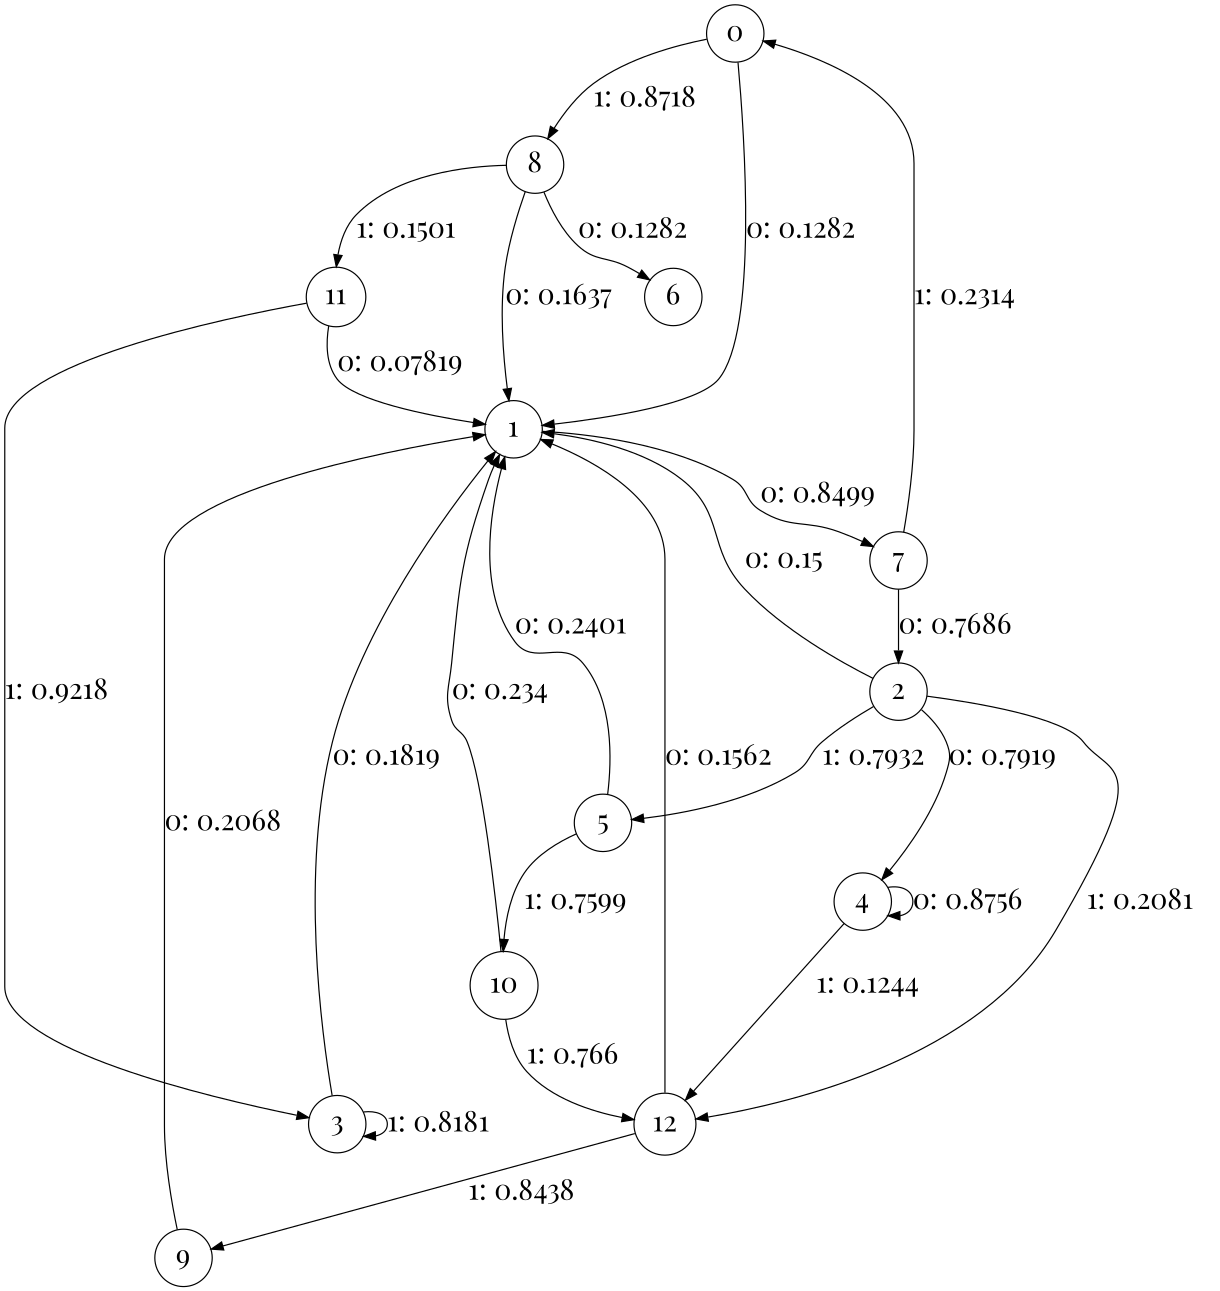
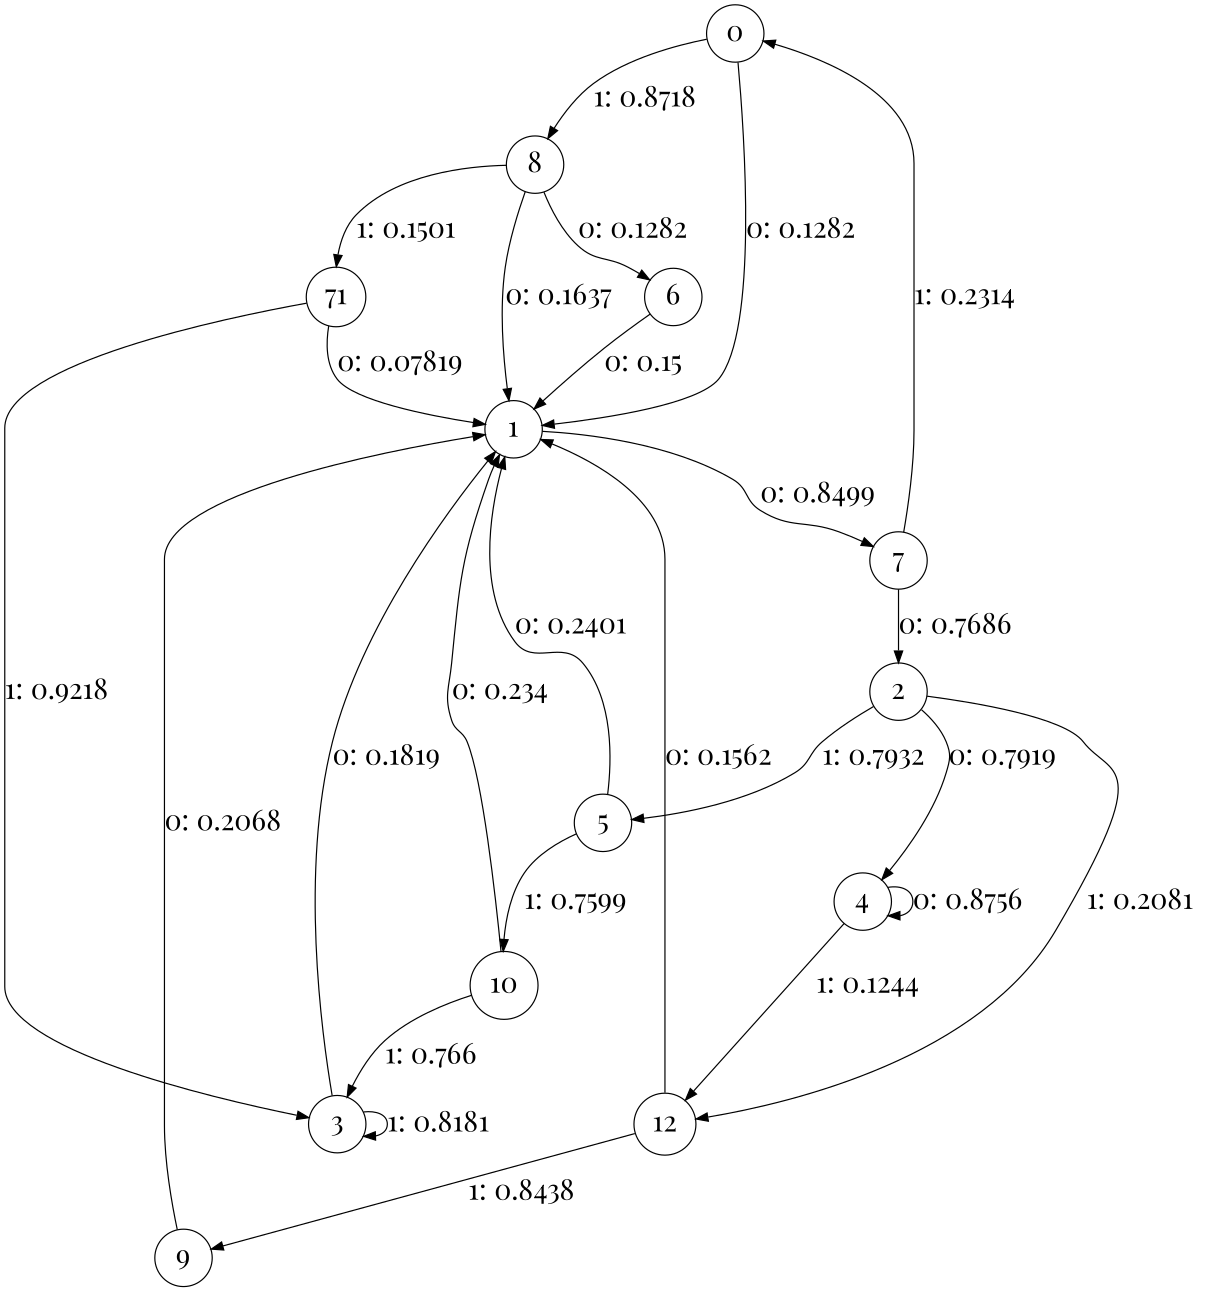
(336, 297) -> (336, 297)
(719, 542) -> (595, 356)
(546, 1088) -> (402, 1028)
